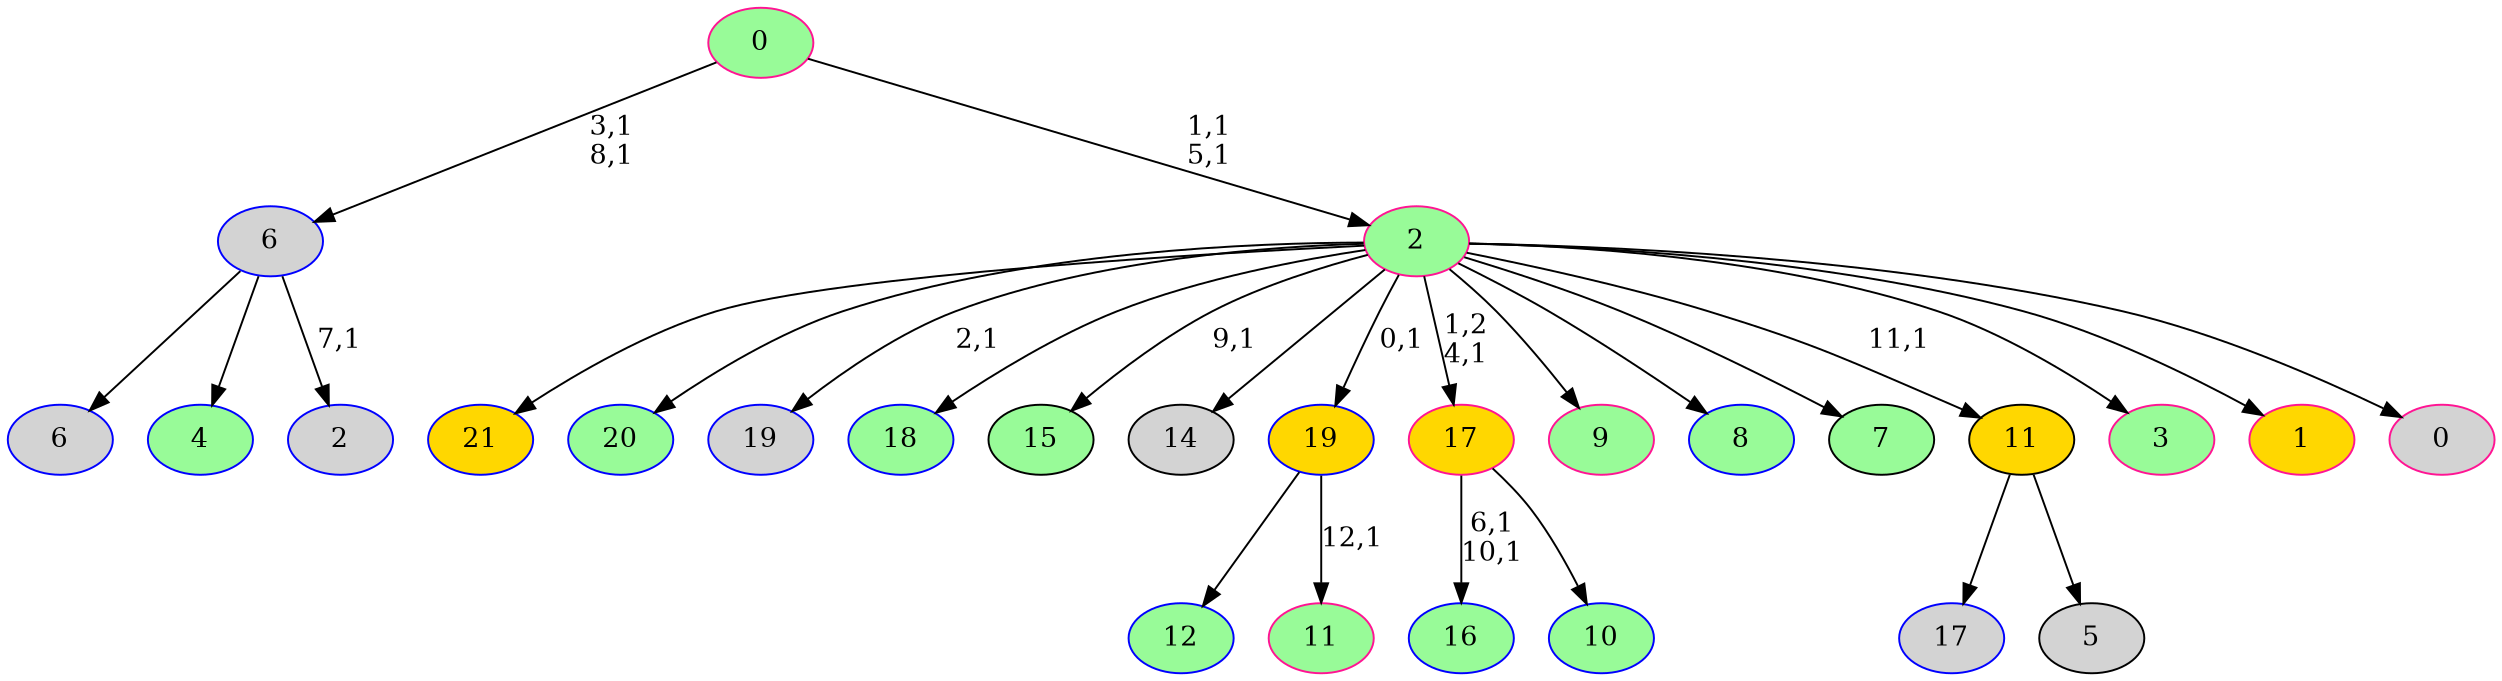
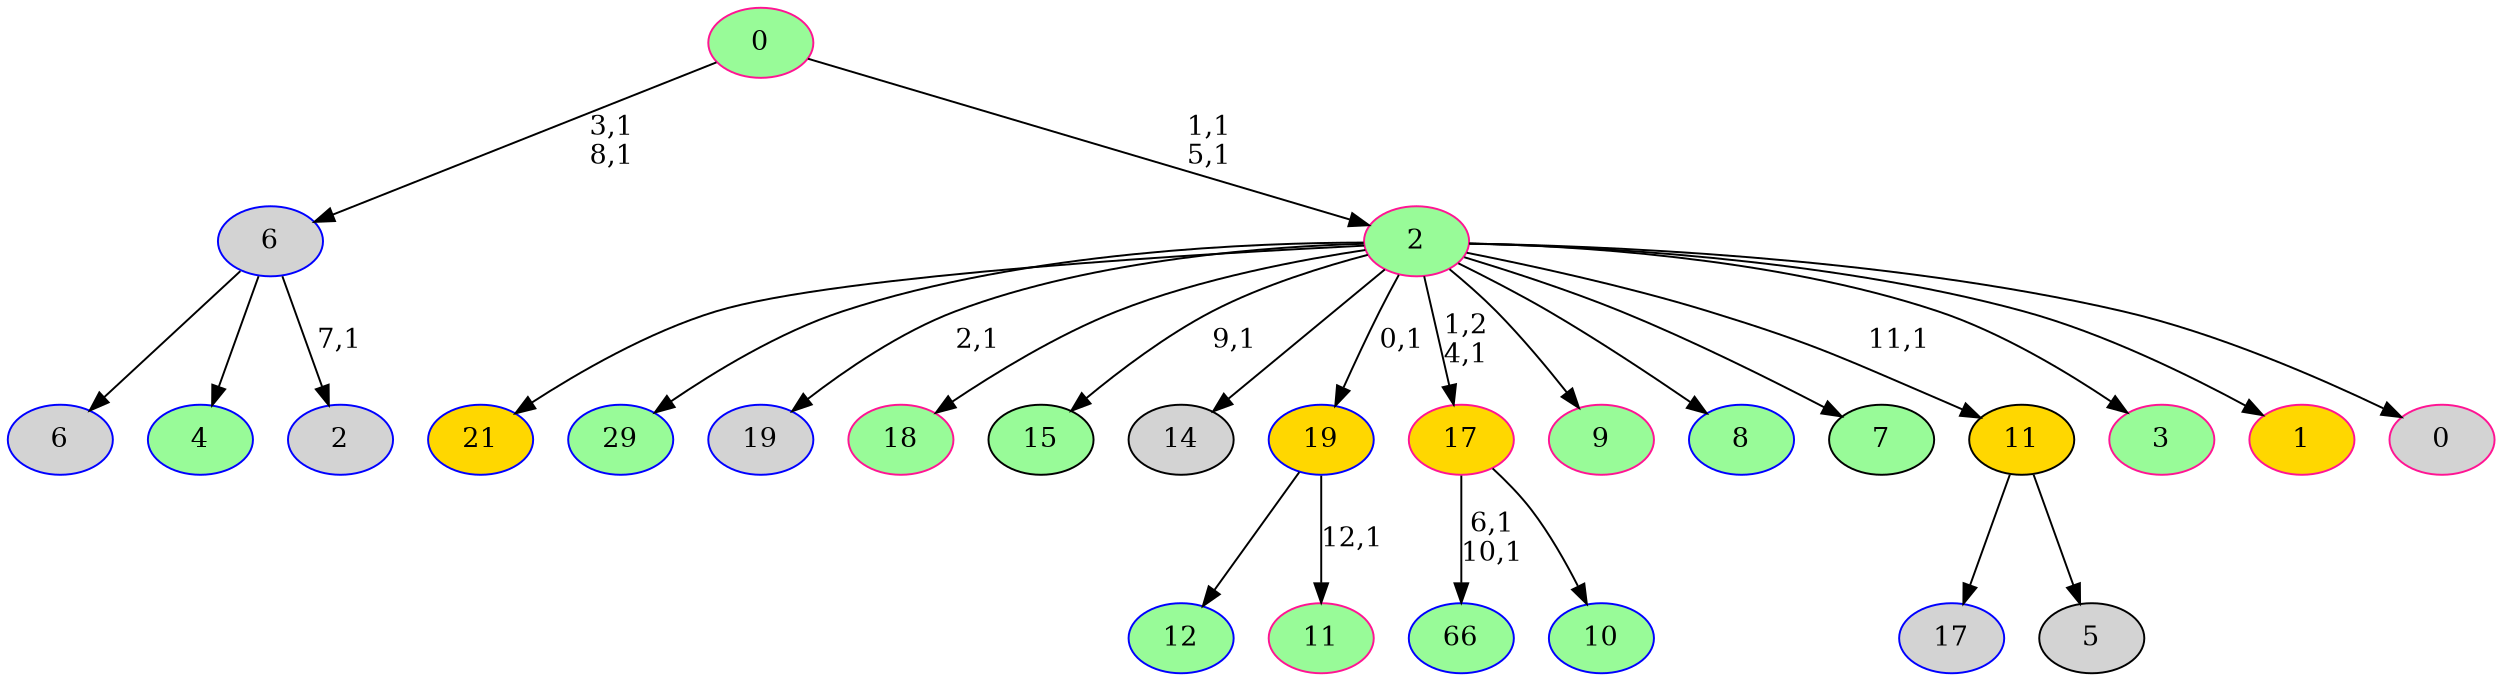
(621, 440) -> (621, 440)
(901, 440) -> (901, 440)
(1461, 638) -> (1461, 638)
